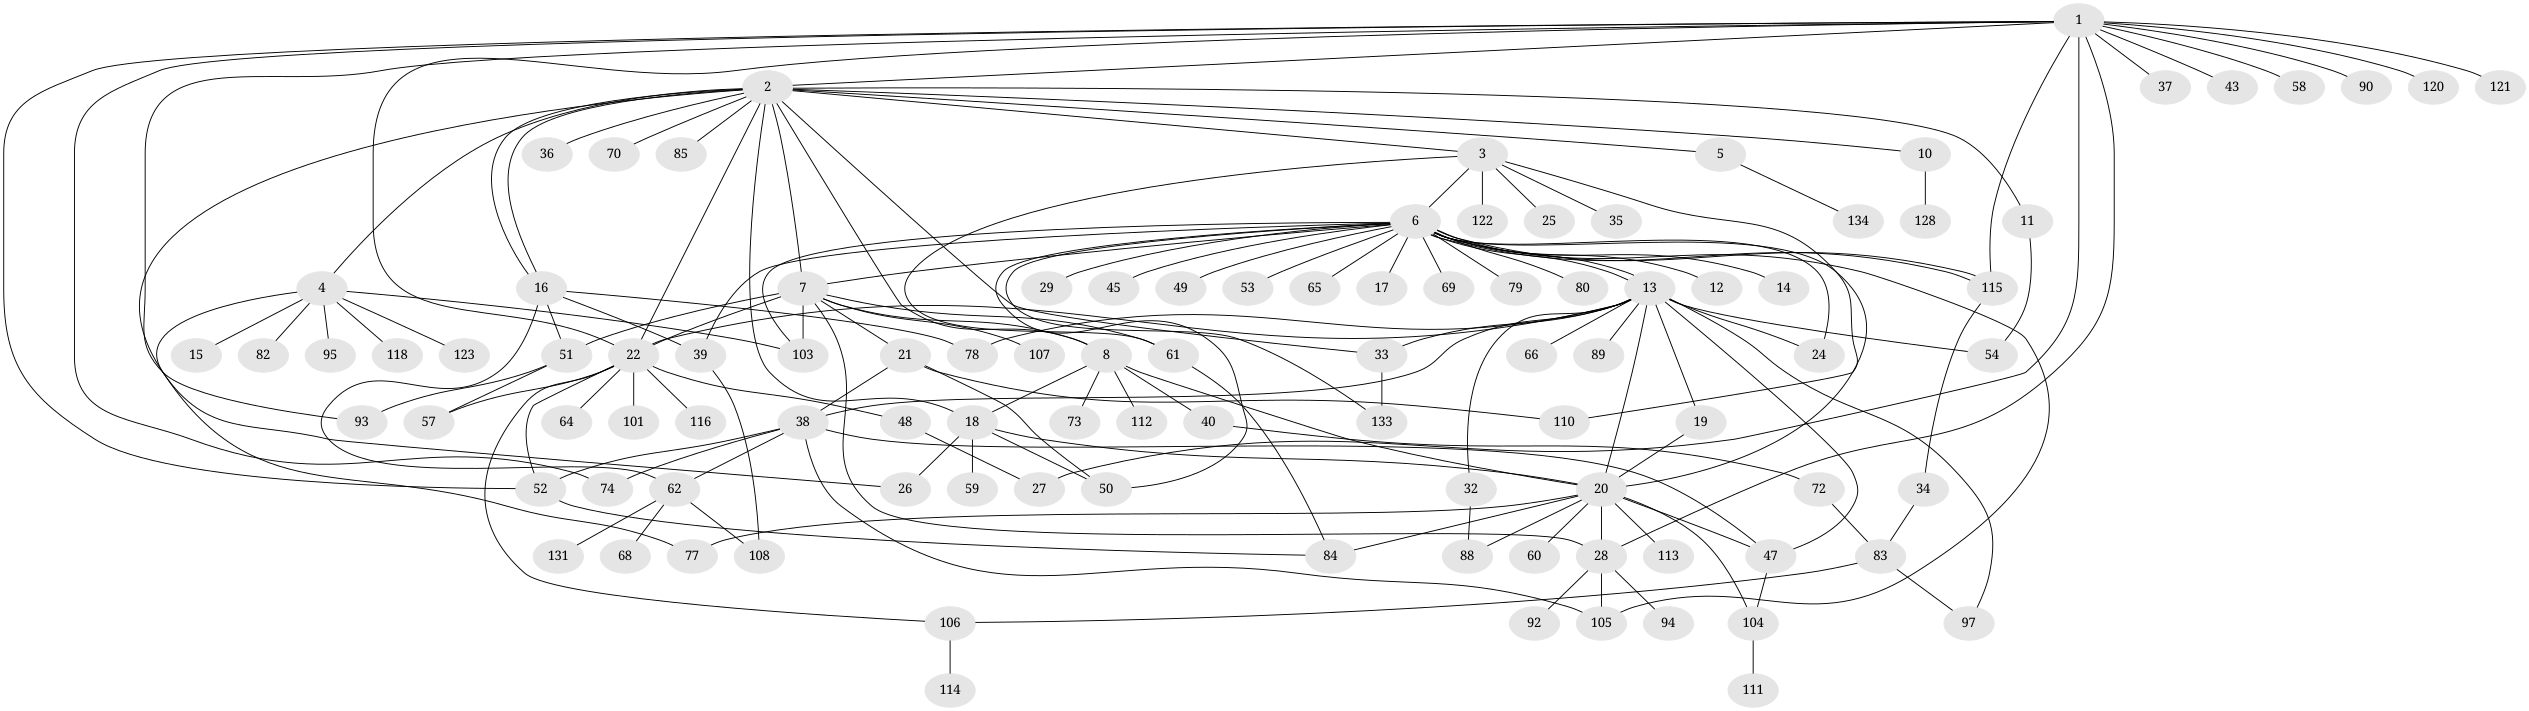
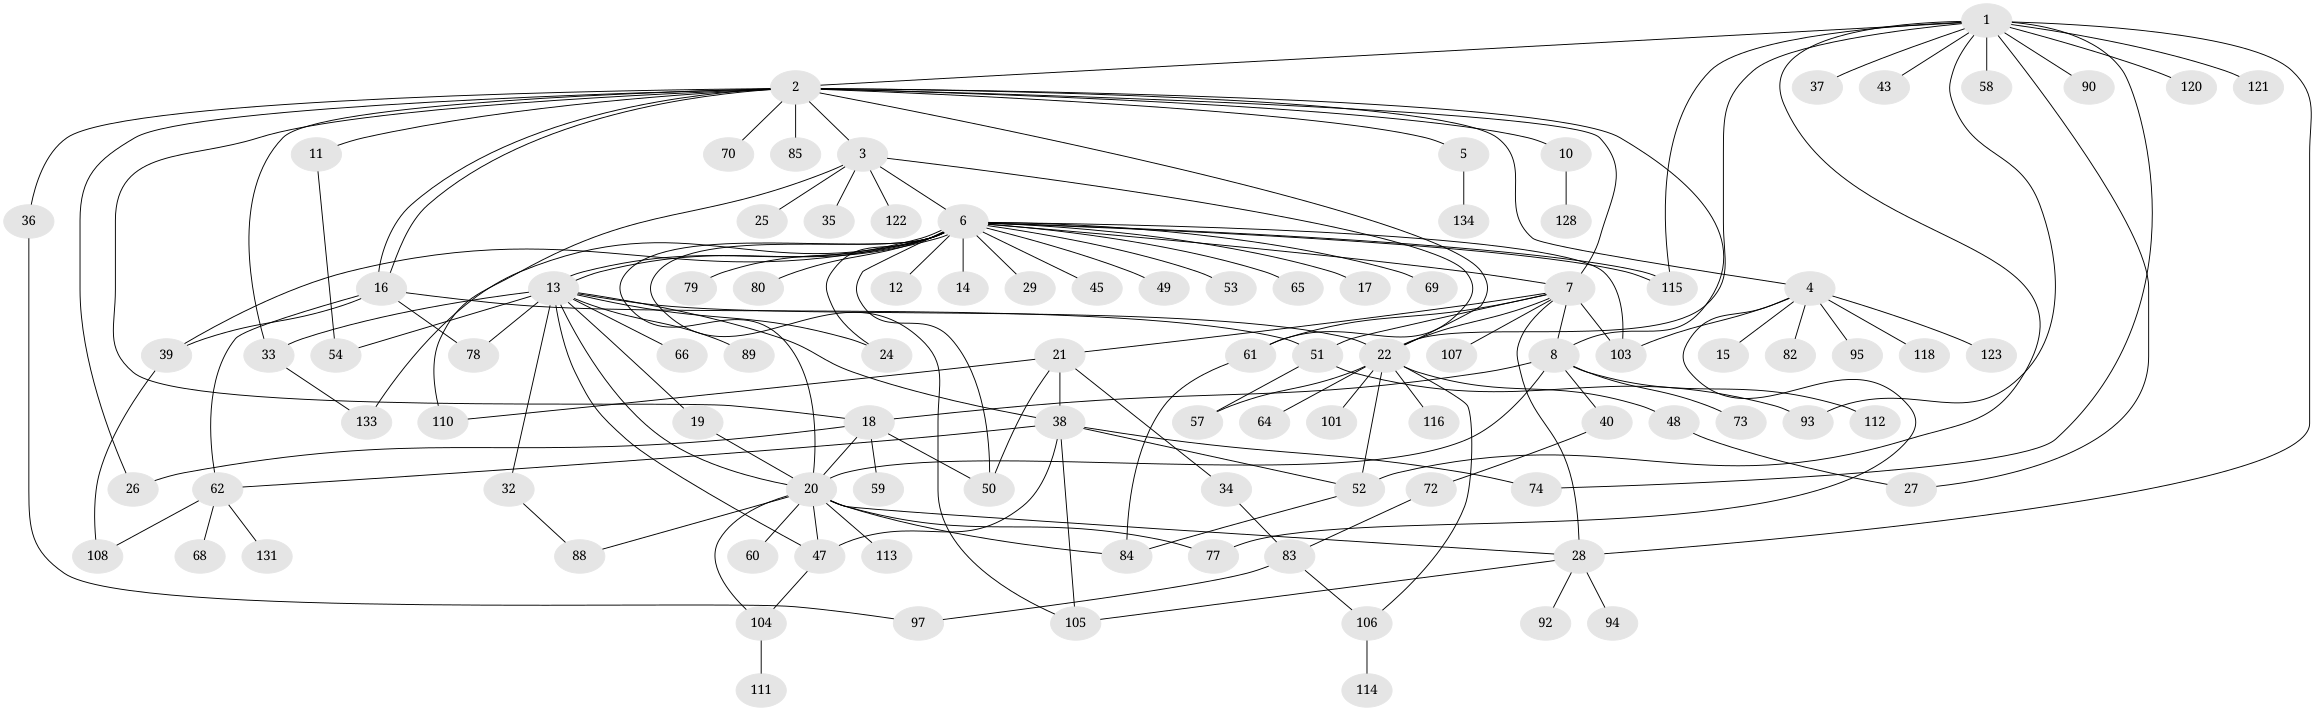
(1943, 385) -> (1143, 423)
(1880, 418) -> (304, 602)
